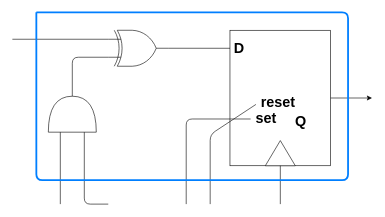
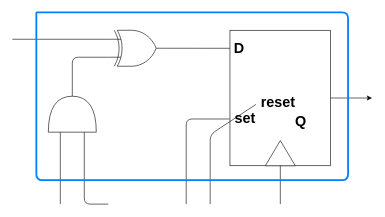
(266, 119) -> (245, 119)
